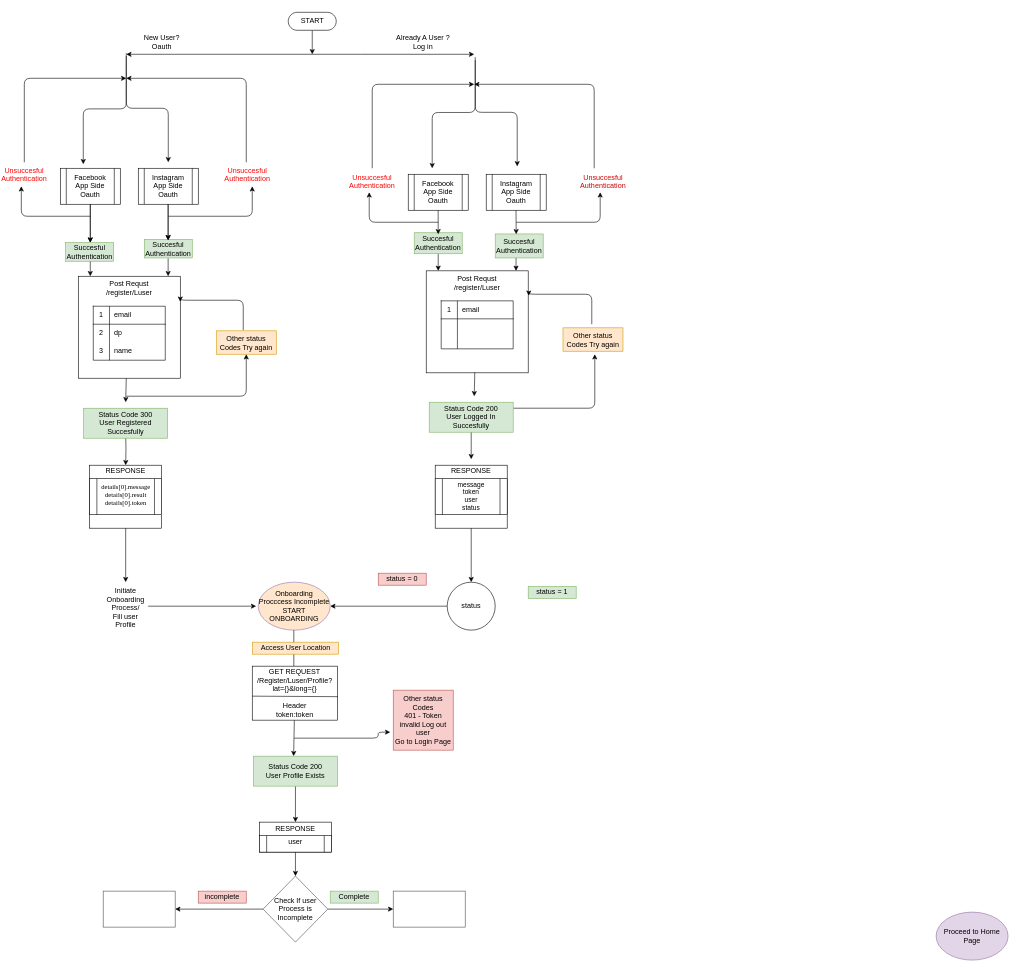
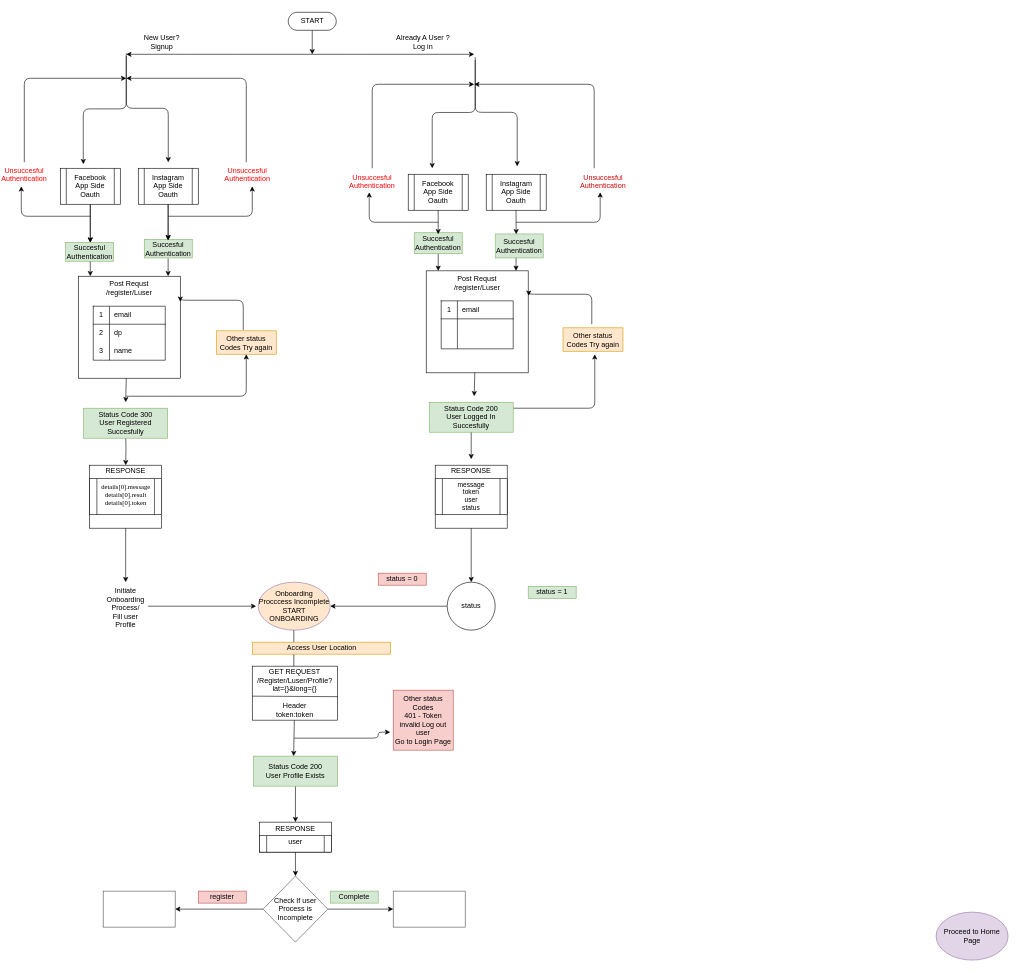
(162, 42) -> (162, 42)
(296, 648) -> (322, 648)
(222, 897) -> (222, 897)
